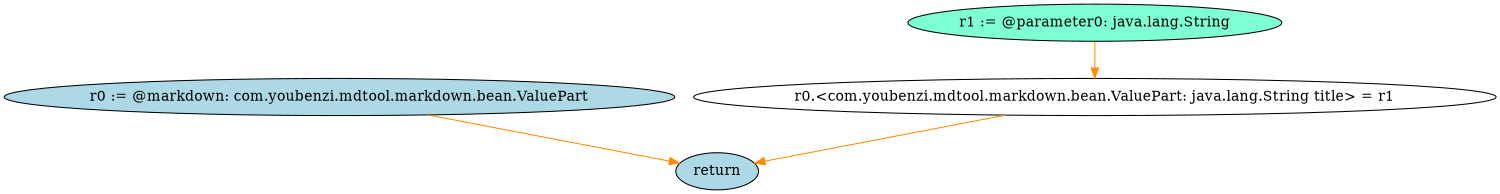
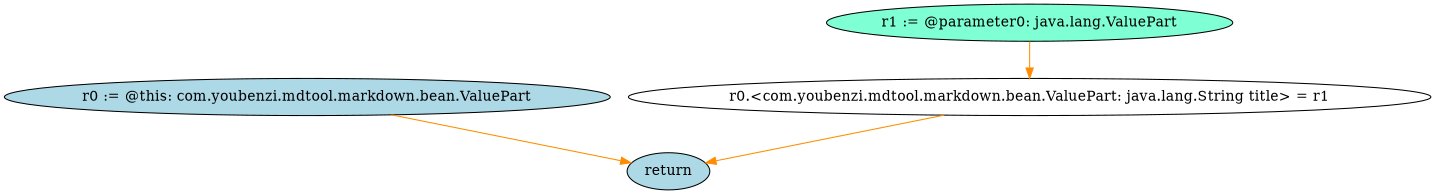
(1095, 23) -> (1030, 23)
(339, 97) -> (307, 97)
